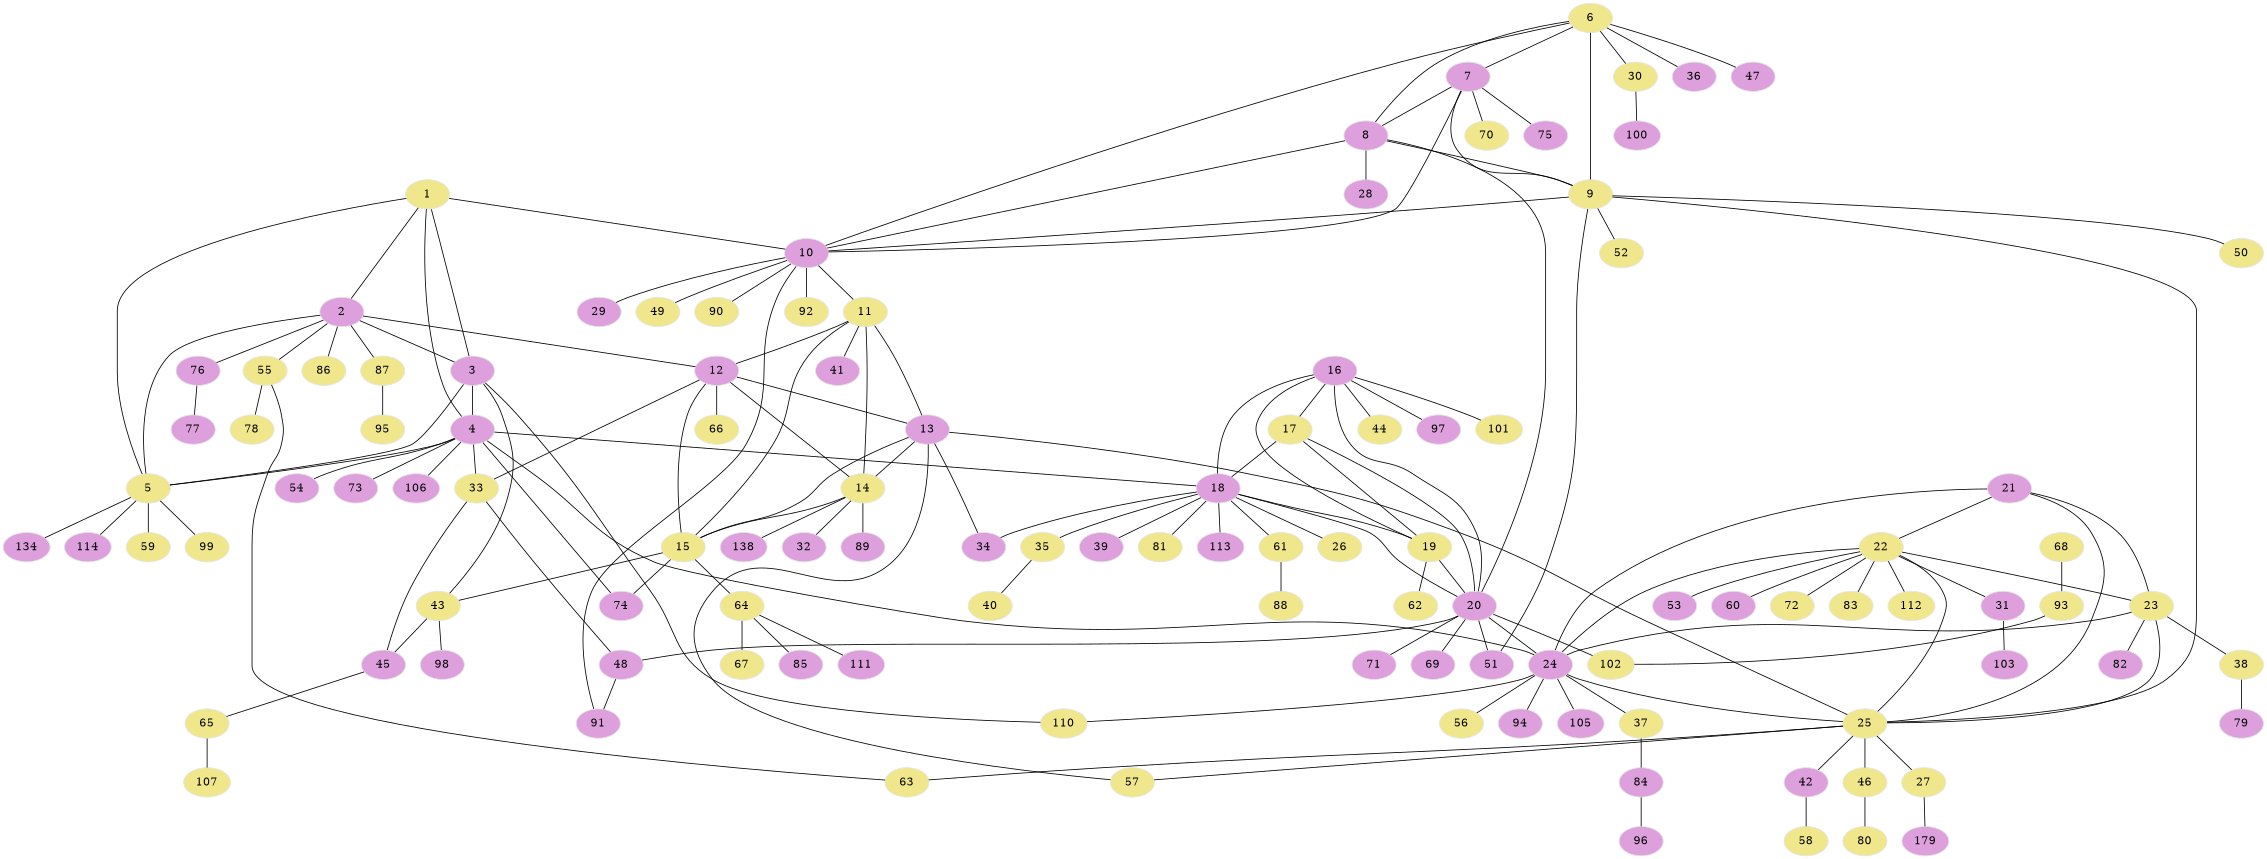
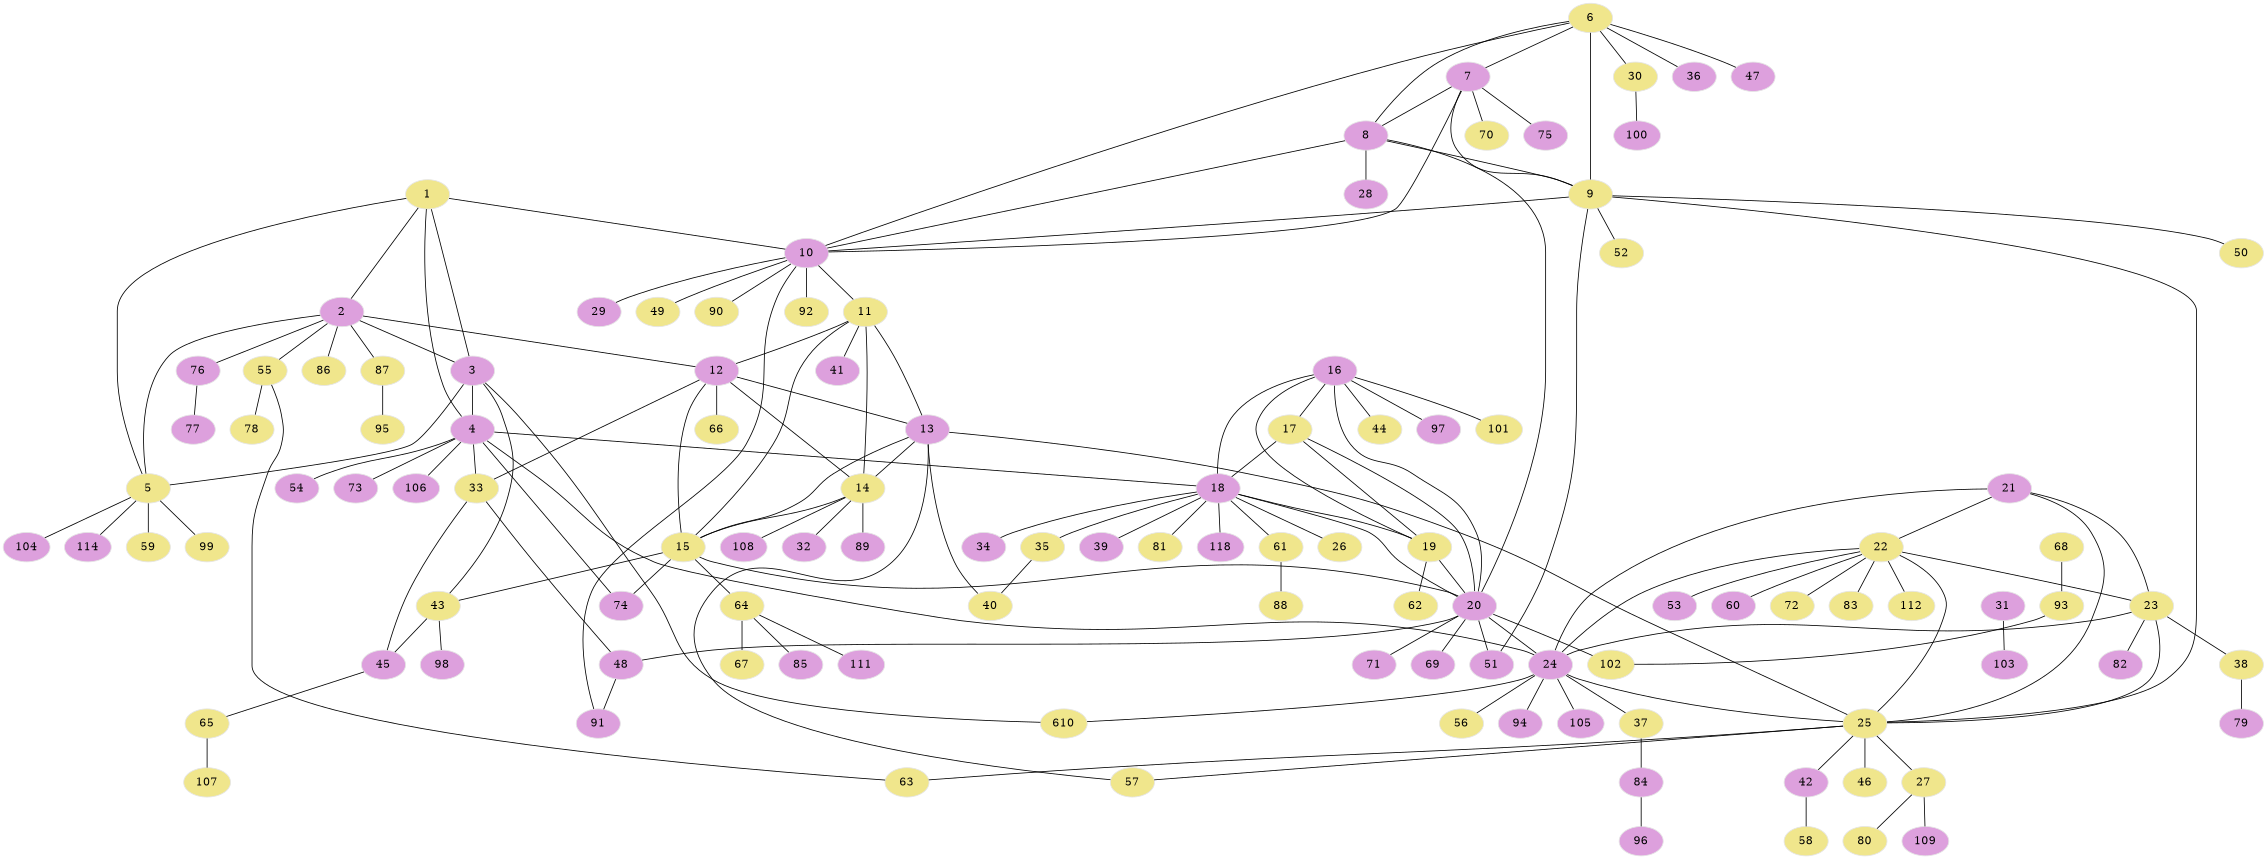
(313, 466) -> none
(957, 488) -> (941, 524)
(27, 547) -> (27, 547)
(744, 547) -> (744, 547)
(1221, 547) -> (1221, 547)
(1942, 576) -> none
none -> (1079, 577)
(1064, 724) -> (1064, 724)
(1865, 812) -> (1894, 812)
(1925, 841) -> (1925, 841)
